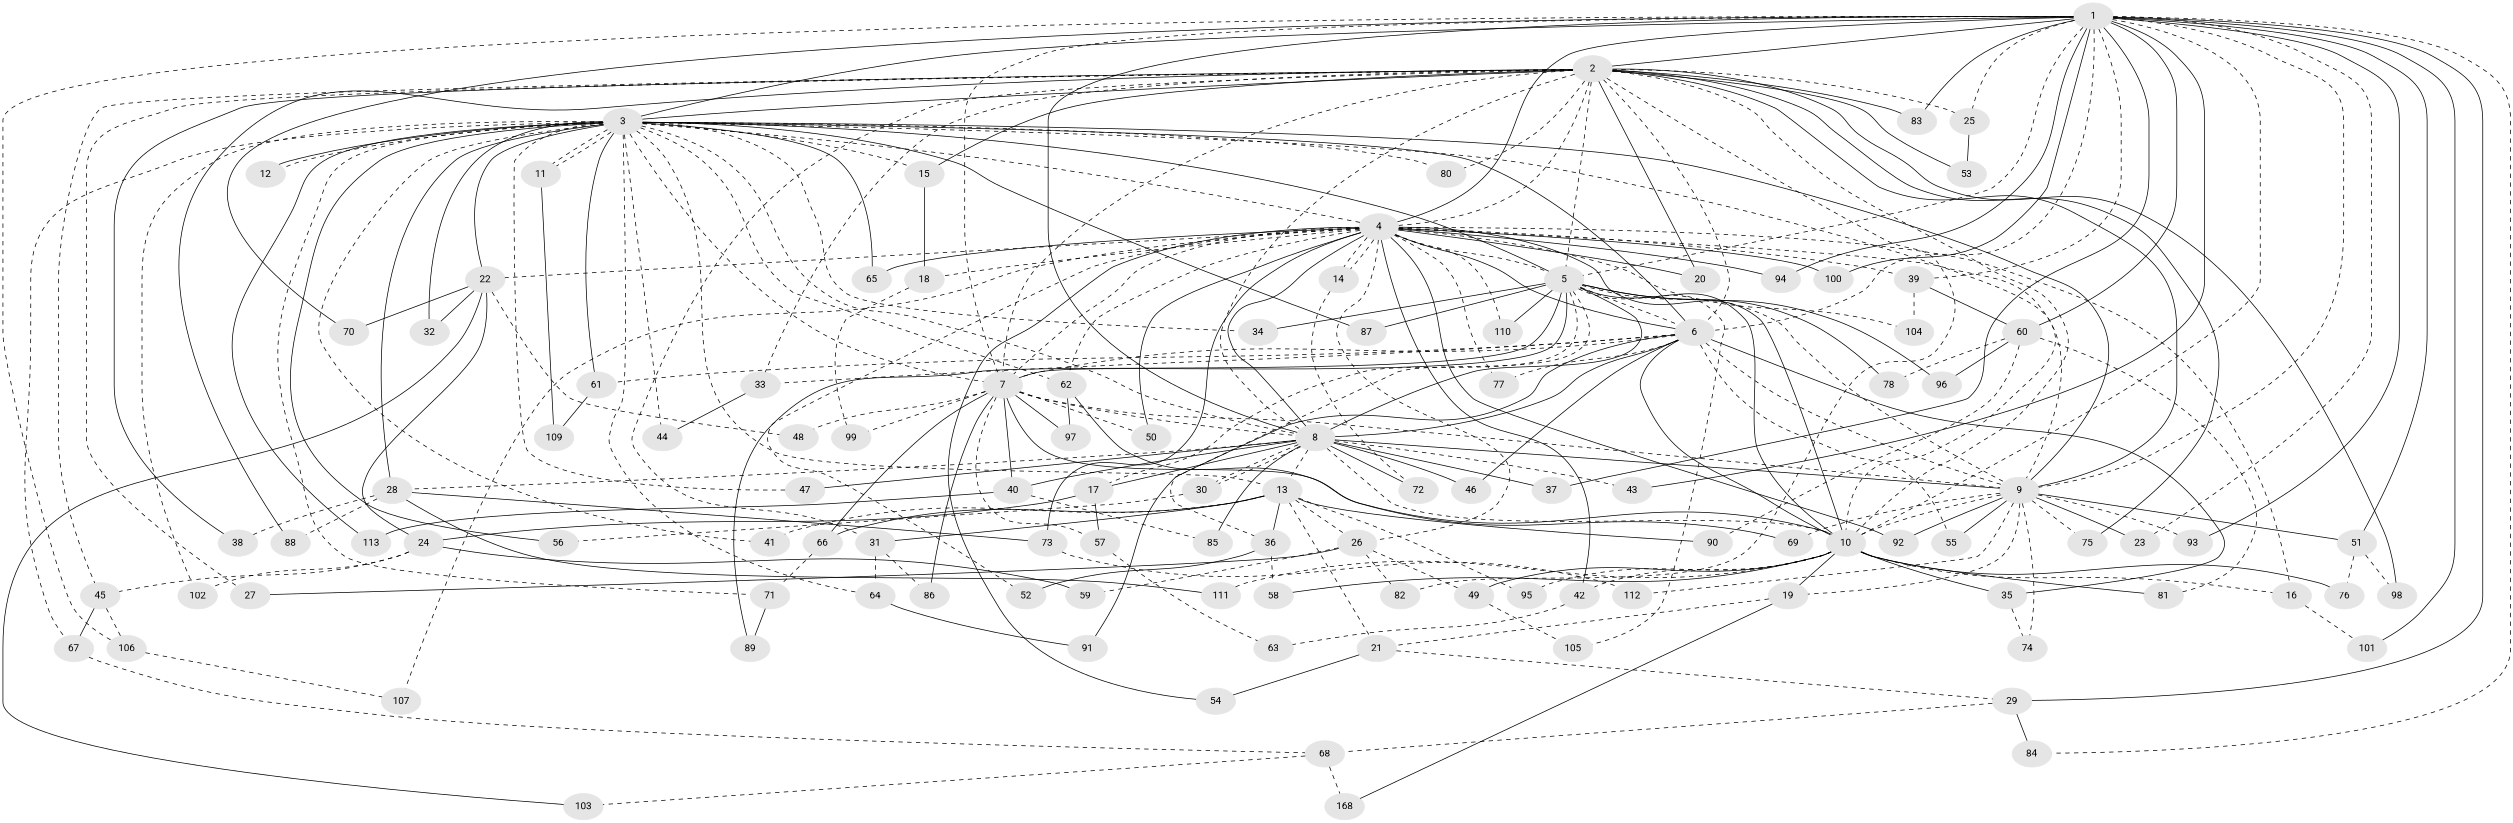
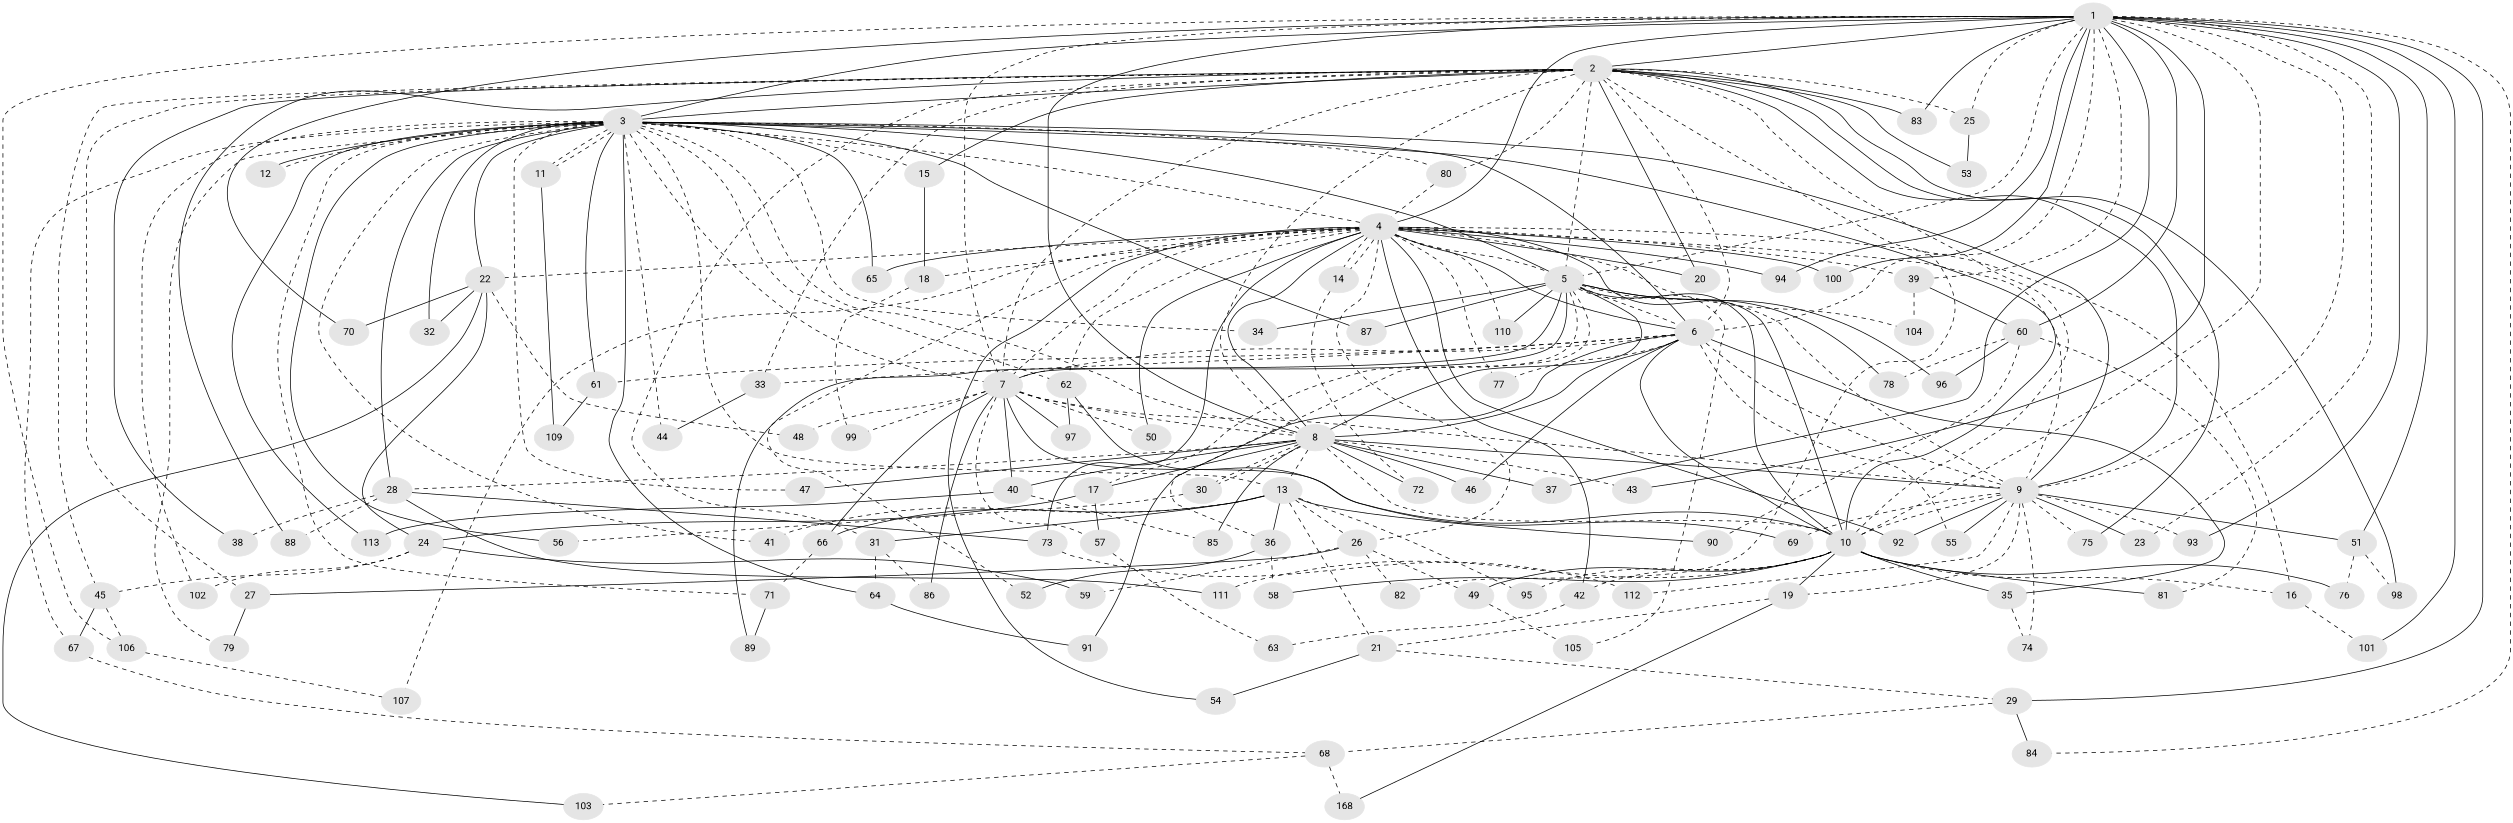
(1520, 163) -> (1520, 163)
(1516, 193) -> (1413, 201)
(609, 438) -> (609, 438)
none -> (229, 649)
